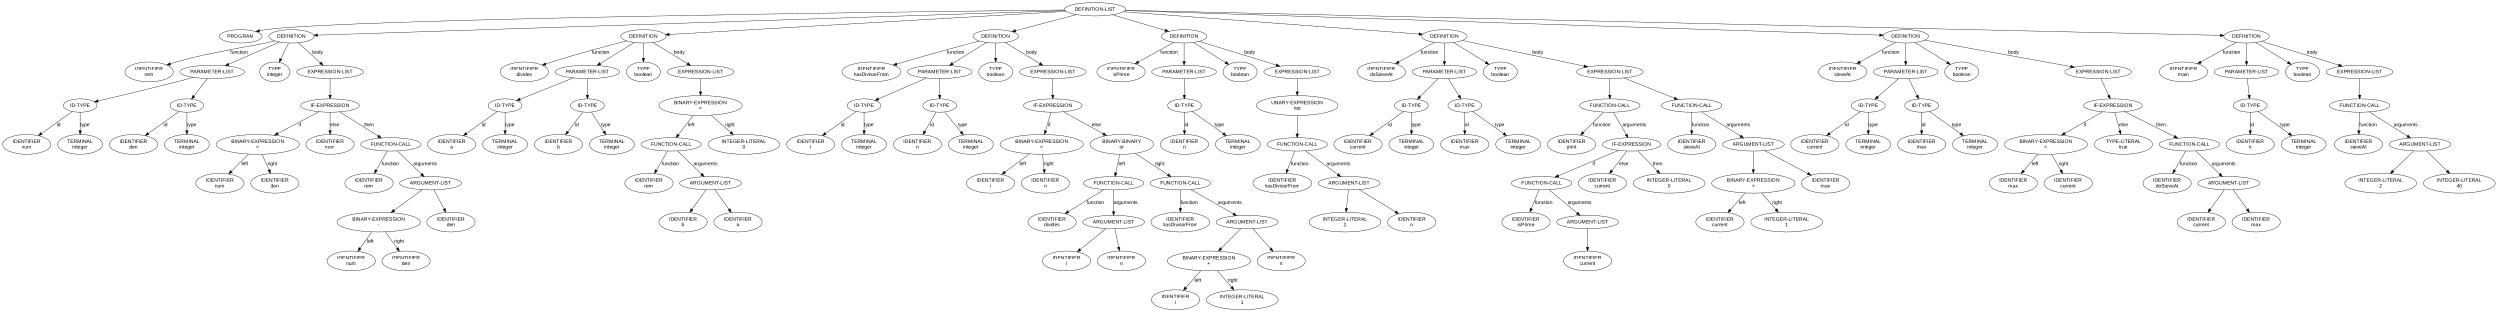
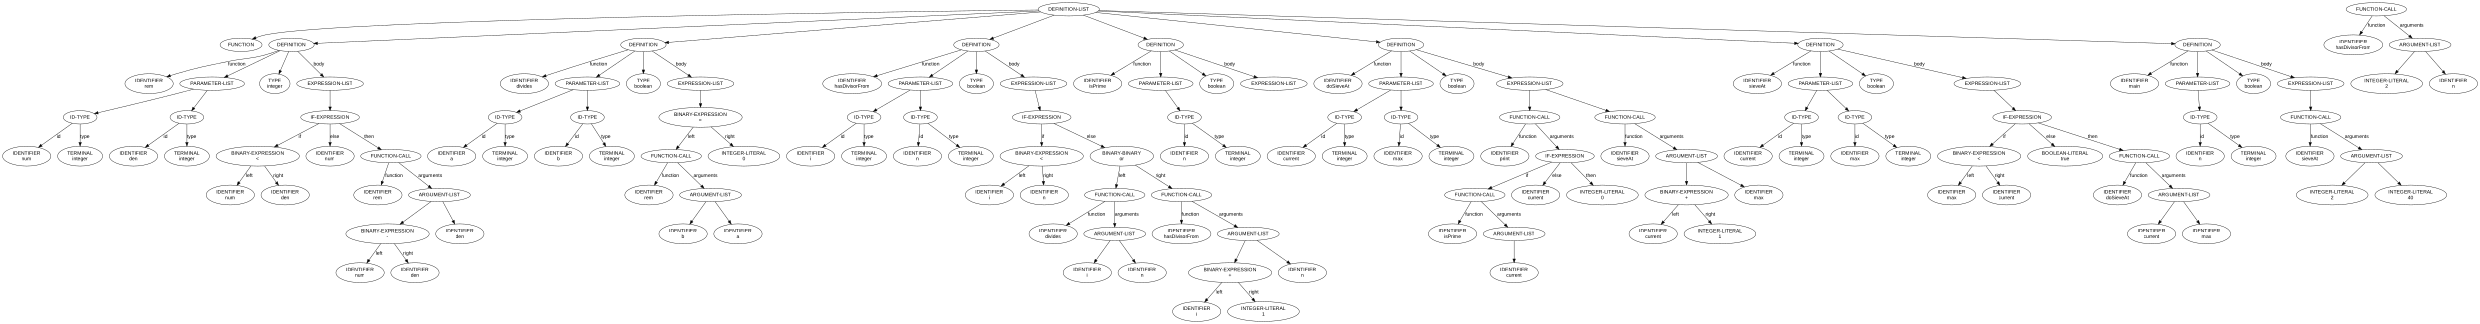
(241, 36) -> (241, 45)
(1297, 106) -> none
(2123, 144) -> (2065, 156)
